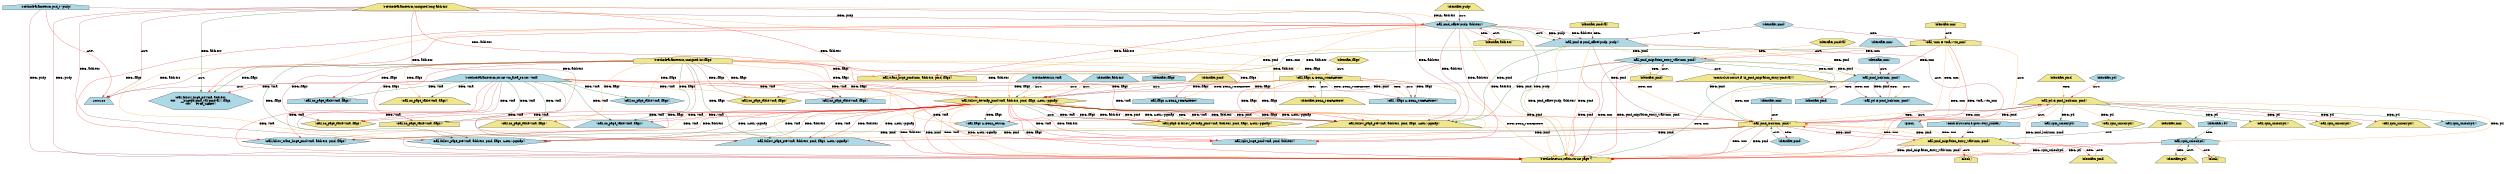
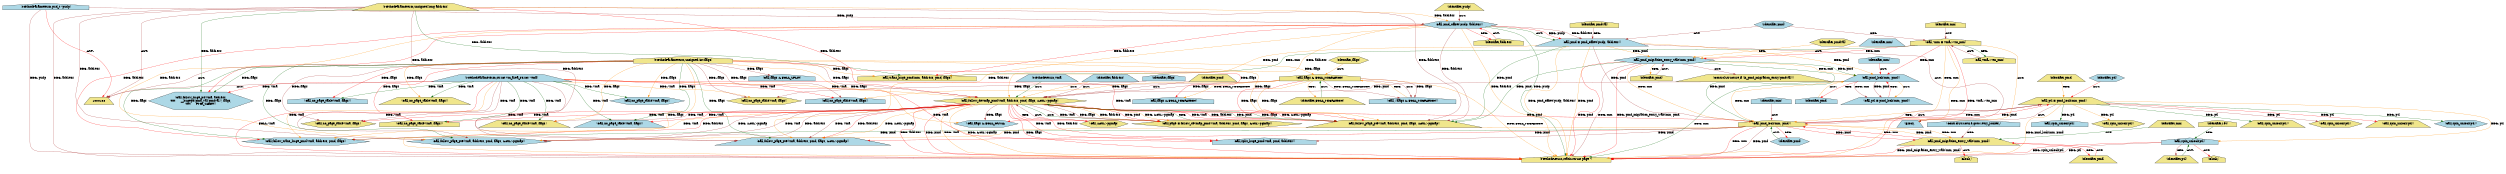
(1445, 16) -> (1445, 16)
(1592, 42) -> (1592, 42)
(1092, 45) -> none
(648, 54) -> (648, 54)
none -> (1989, 60)
(64, 78) -> (64, 78)
(134, 78) -> (134, 78)
none -> (217, 78)
none -> (782, 78)
(99, 101) -> (99, 101)
(387, 111) -> (387, 111)
(267, 124) -> (267, 124)
none -> (1104, 124)
(2217, 124) -> (2217, 124)
(1487, 136) -> none
(782, 155) -> (782, 155)
